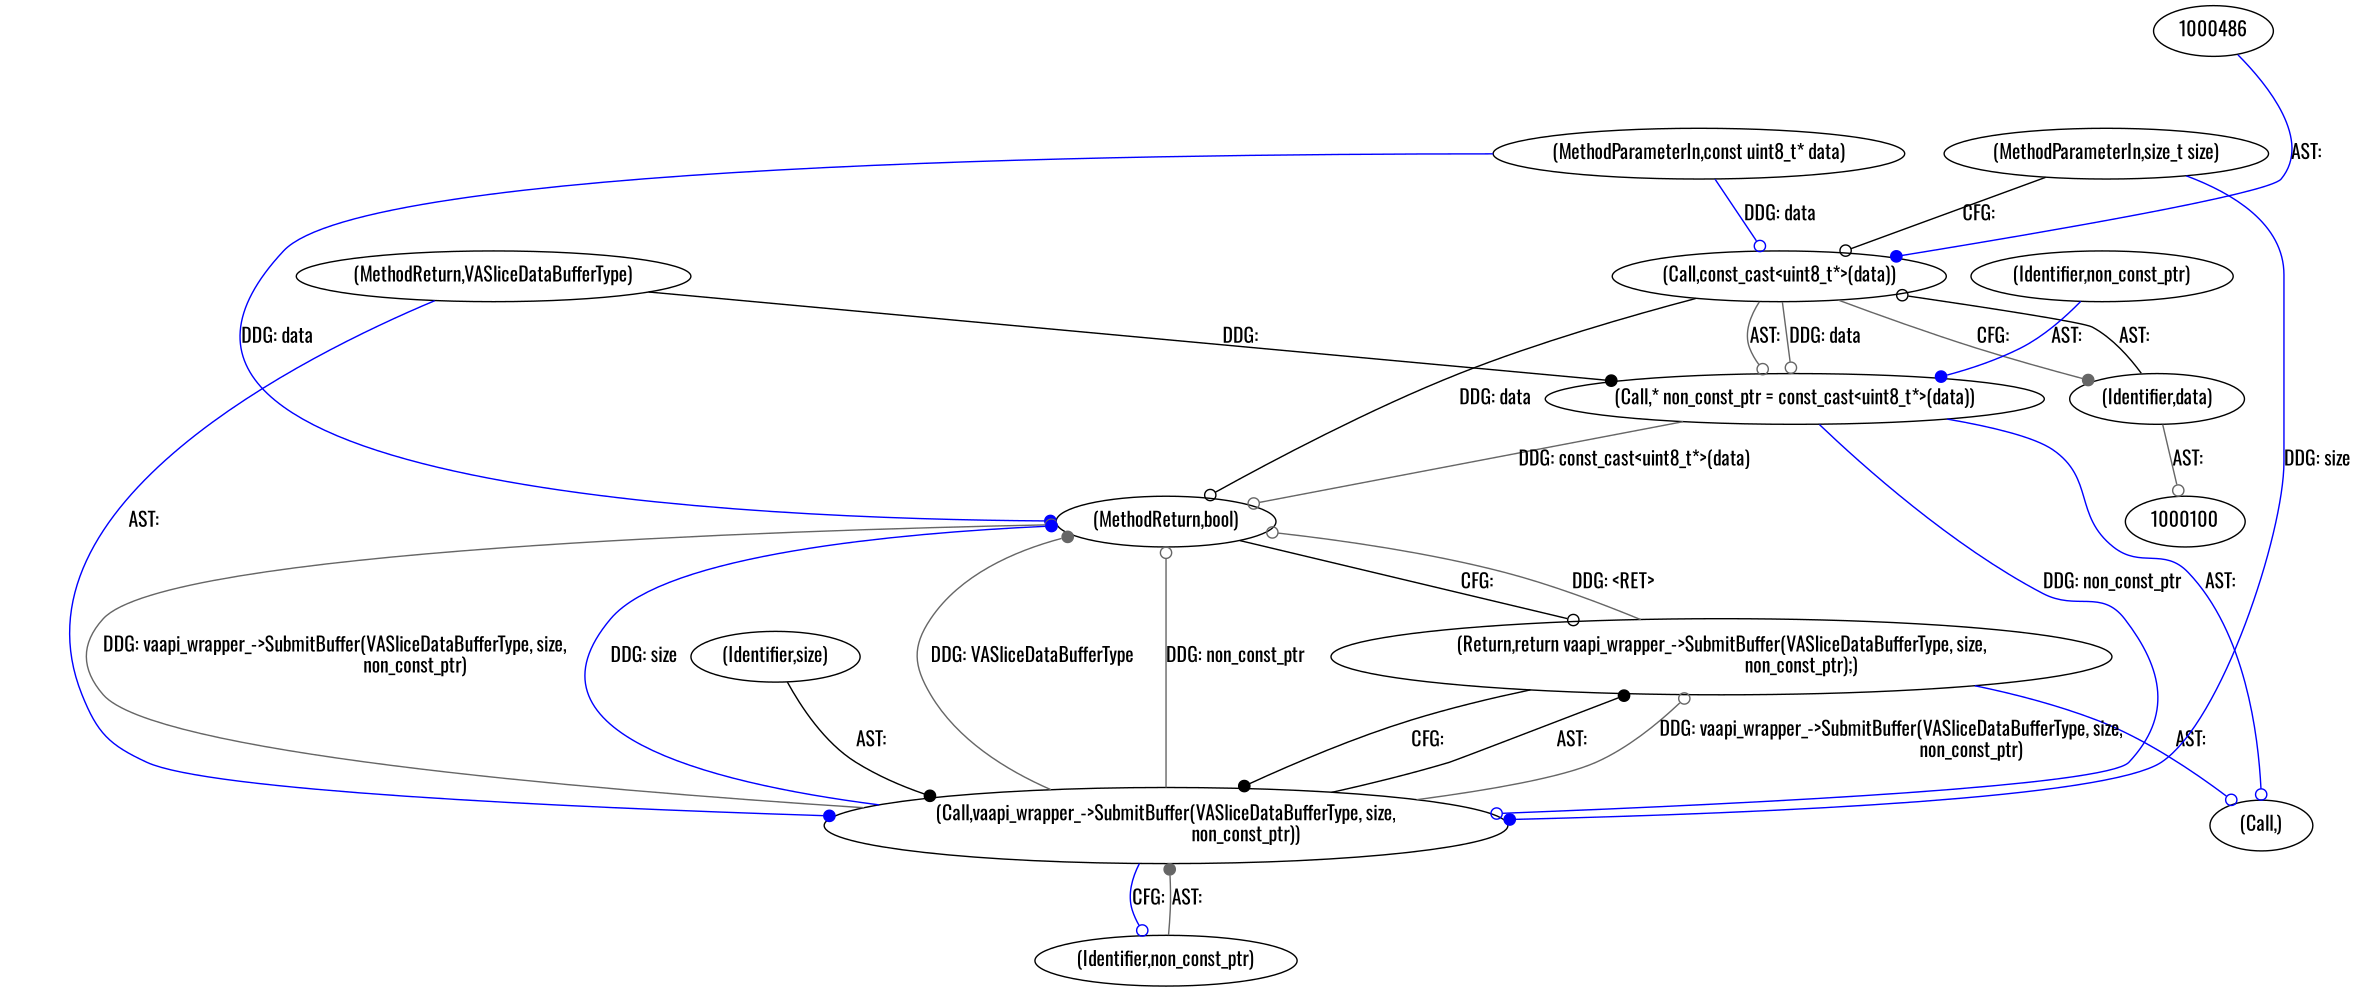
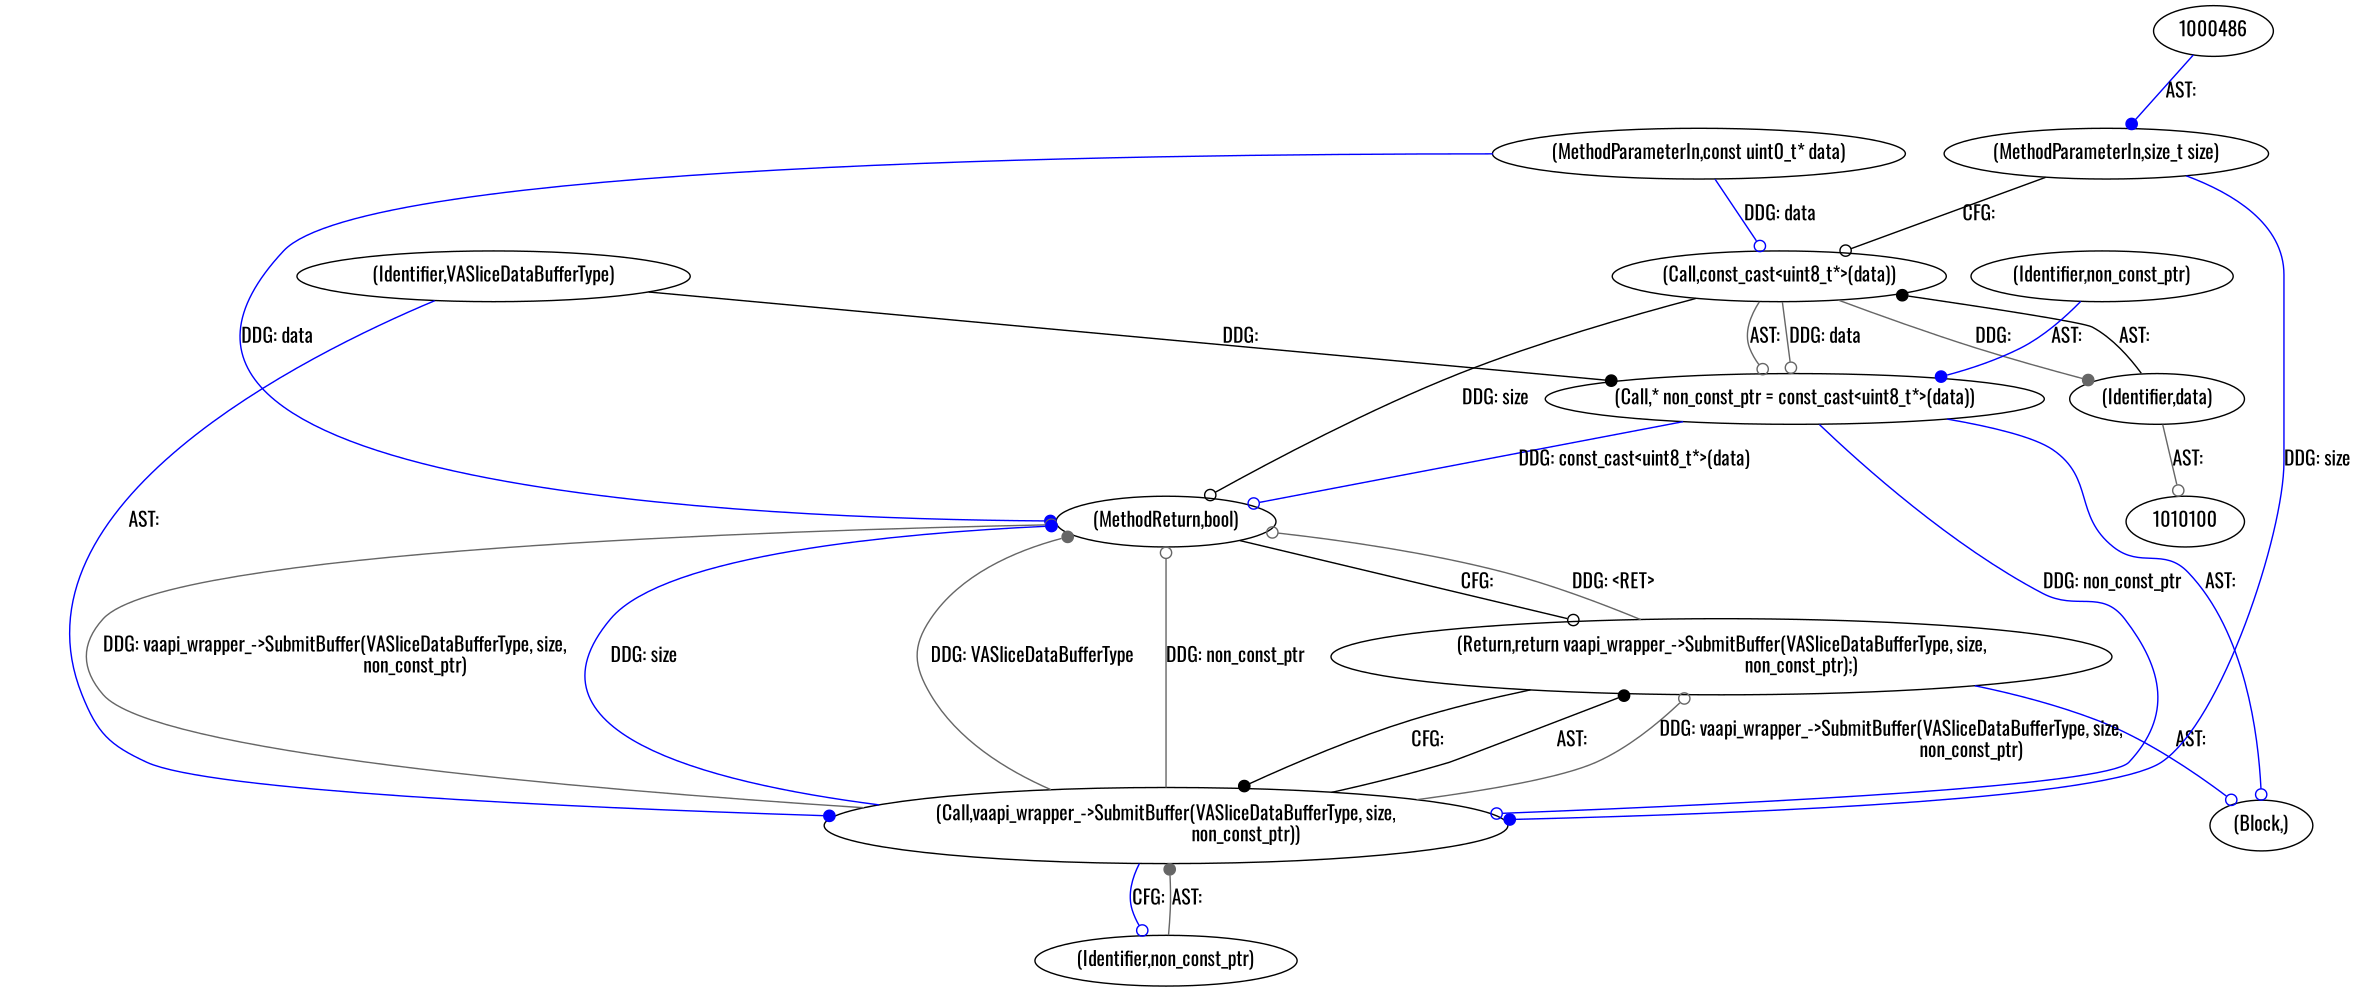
(1699, 154) -> (1699, 154)
(2163, 210) -> (2164, 87)
(494, 276) -> (494, 276)
(2034, 315) -> (2034, 315)
(1996, 338) -> (1996, 338)
(1496, 399) -> (1496, 399)
(1471, 462) -> (1471, 462)
(2185, 522) -> (2185, 522)
(776, 657) -> none
(2261, 826) -> (2261, 826)
